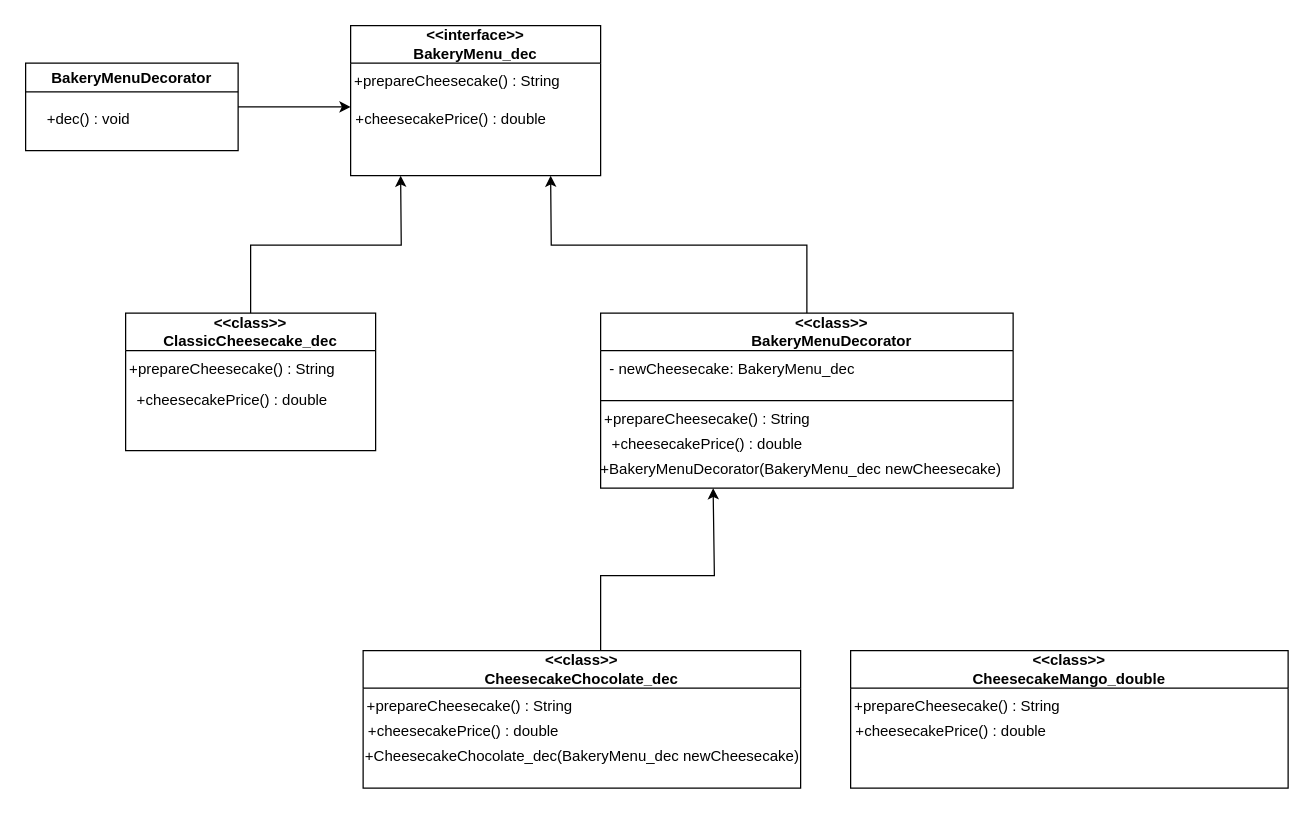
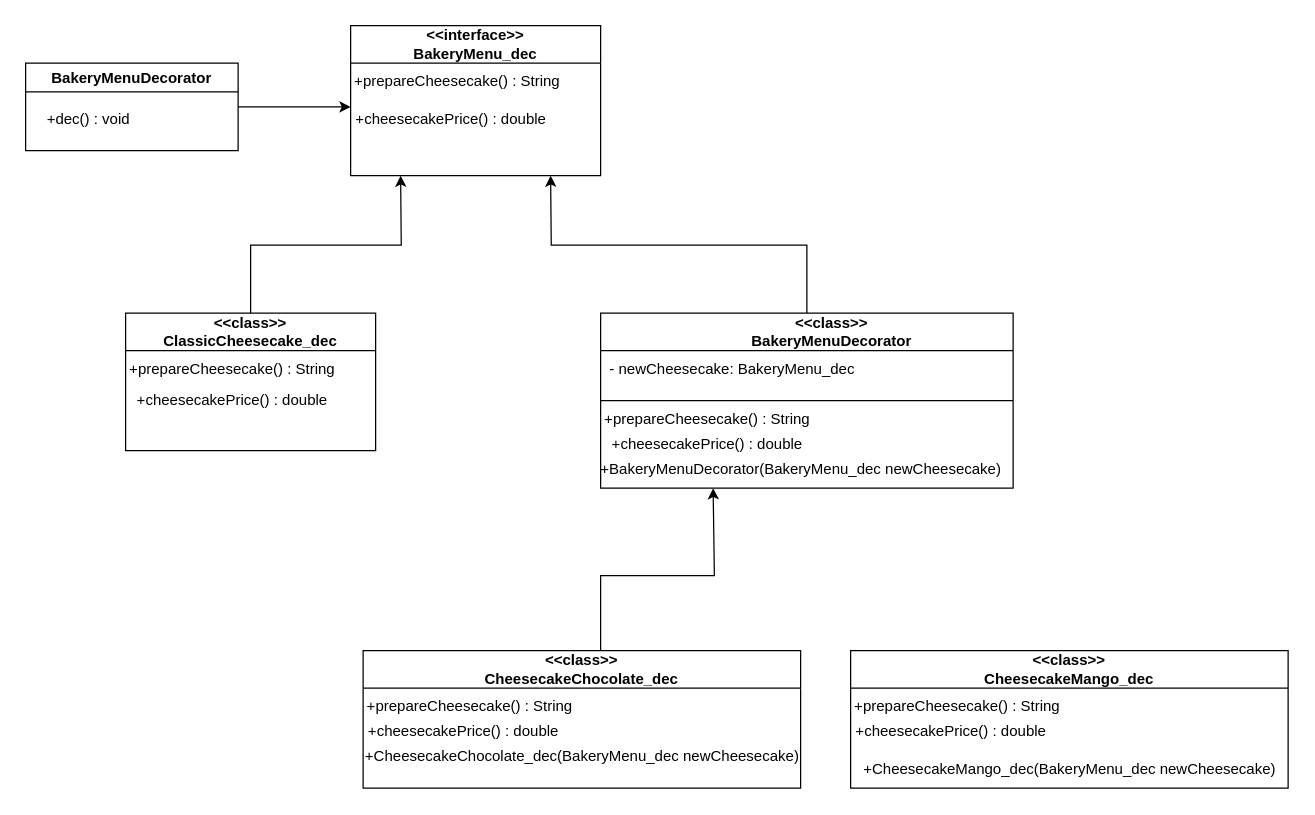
(1069, 669) -> (1069, 669)
none -> (1069, 769)
